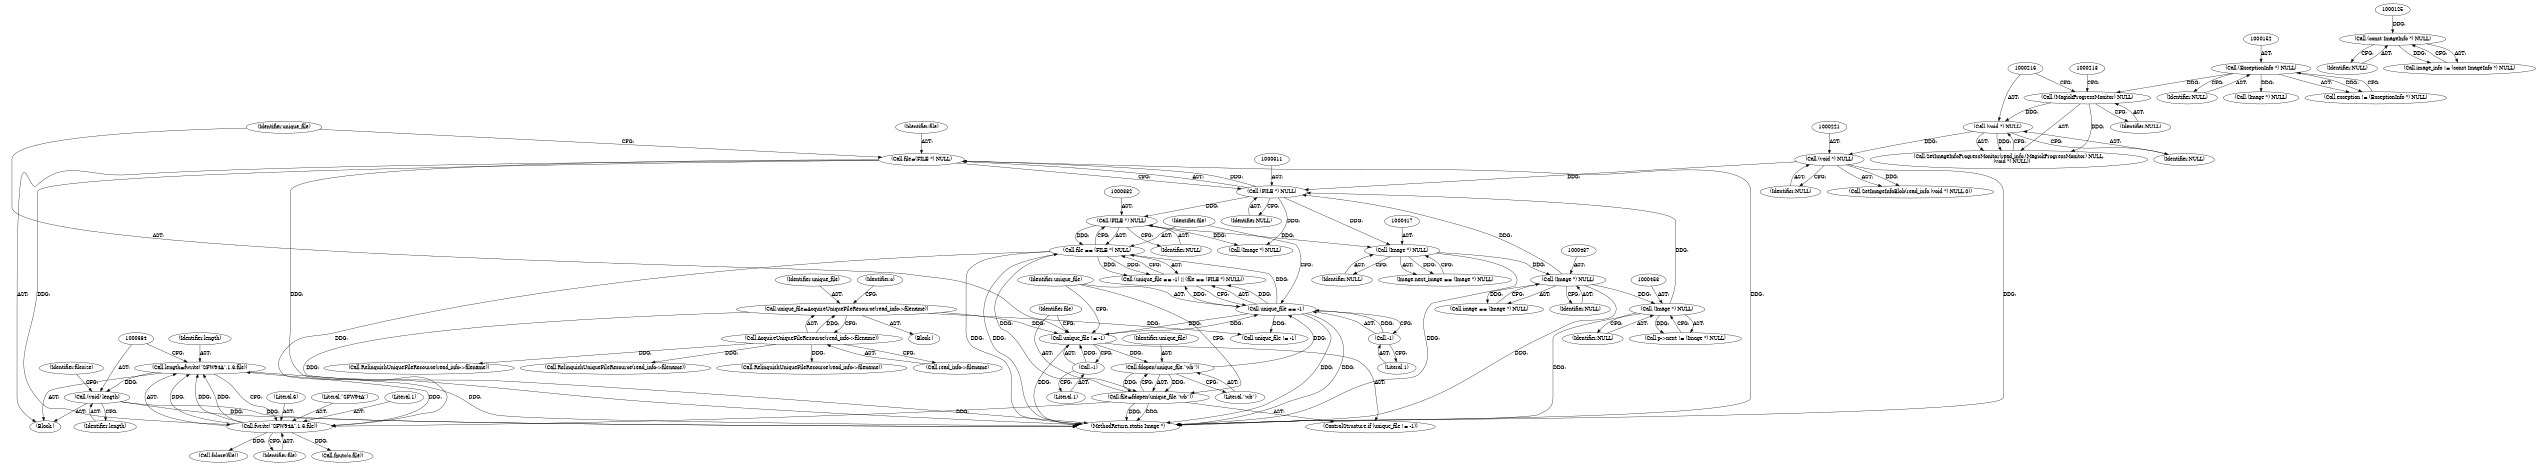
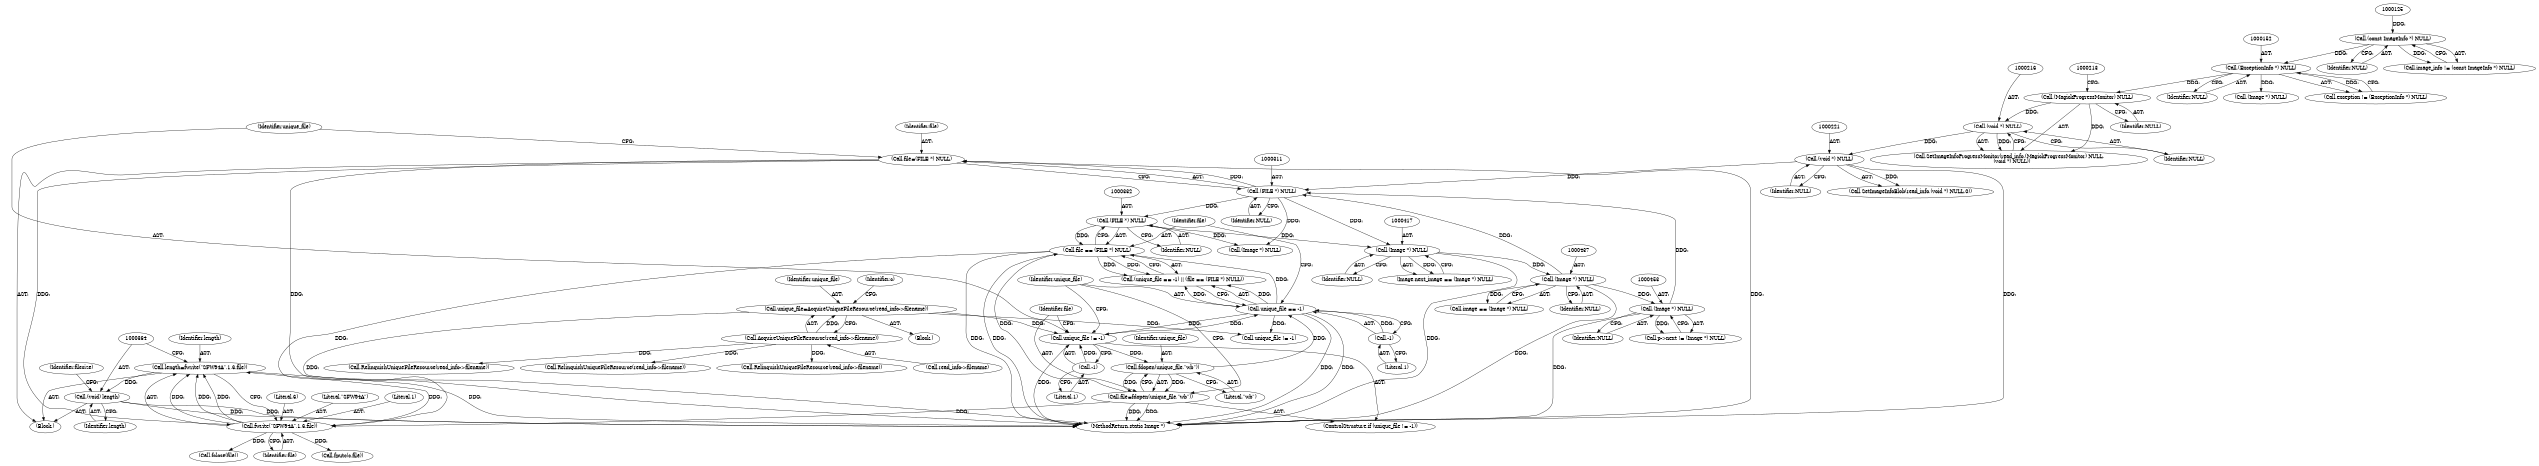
none -> (2328, 53)
(2054, 82) -> none
(888, 353) -> none
